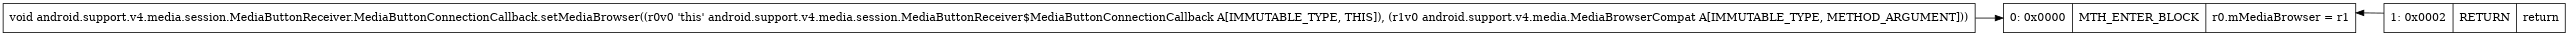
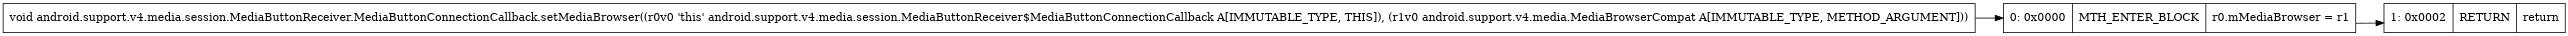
(2374, 13) -> (2366, 23)
